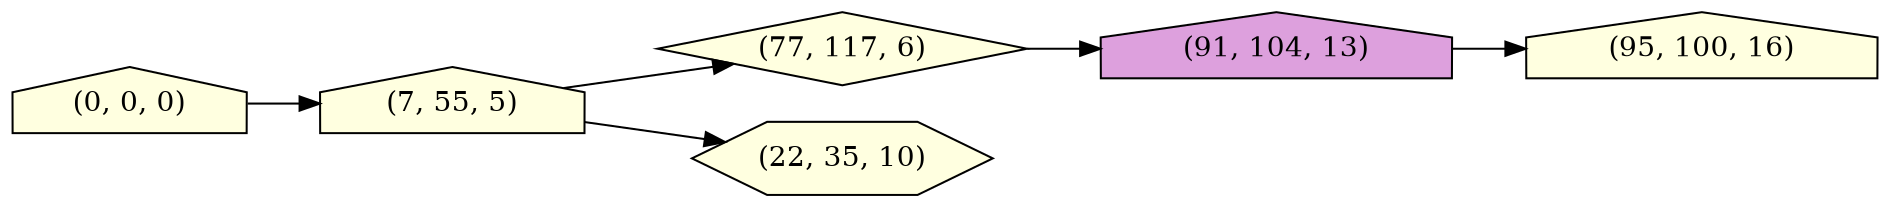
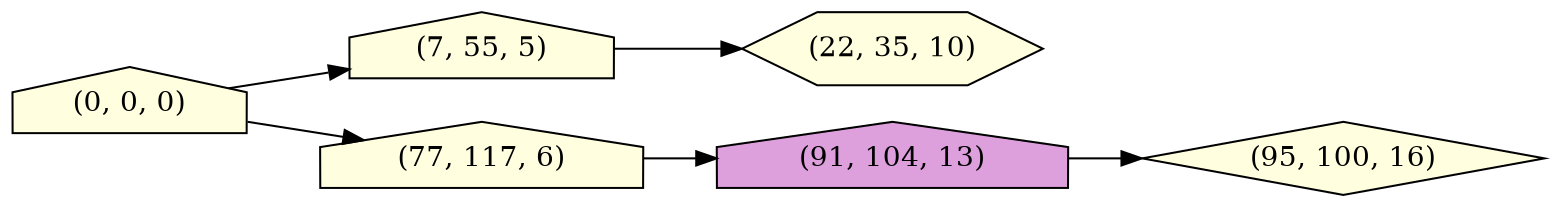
(842, 49) -> (482, 158)
(1702, 49) -> (1343, 158)
(638, 77) -> (295, 129)
